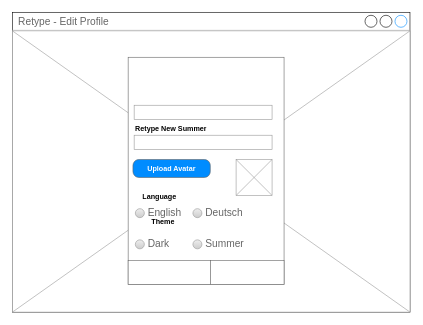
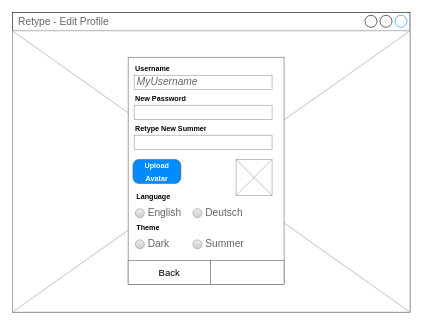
none -> (161, 69)
none -> (203, 83)
none -> (163, 99)
(172, 169) -> (157, 172)
(159, 197) -> (153, 197)
(168, 222) -> (153, 228)
none -> (170, 273)
